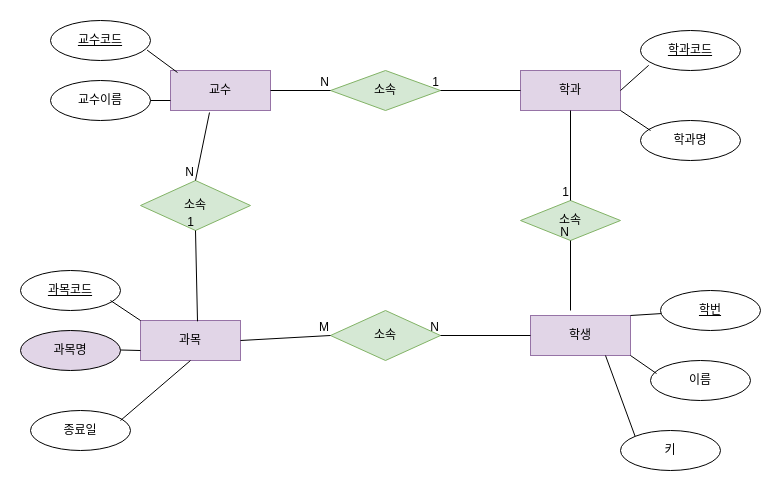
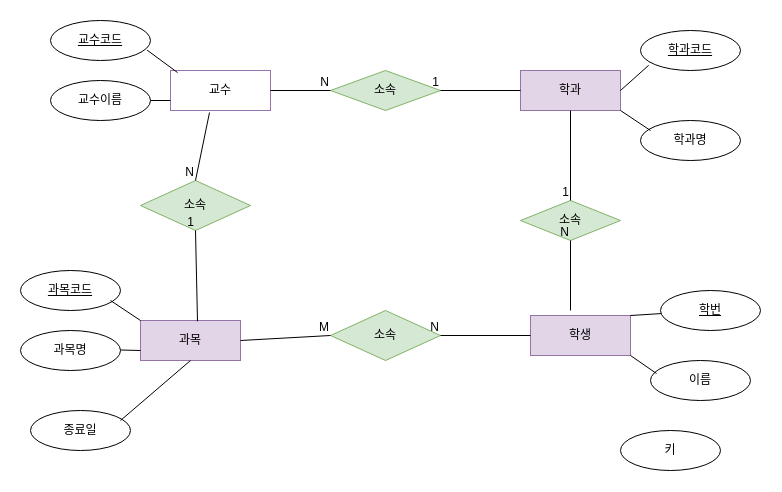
(221, 91) -> (221, 91)
(71, 351) -> (71, 351)
(620, 396) -> none
